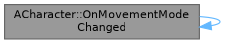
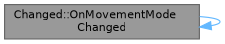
(102, 22) -> (102, 22)
